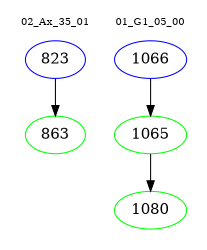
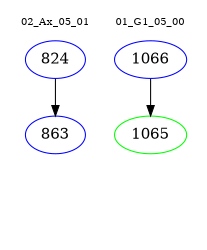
(55, 22) -> (55, 22)
(55, 60) -> (55, 60)
(55, 135) -> (55, 135)
(151, 210) -> none
